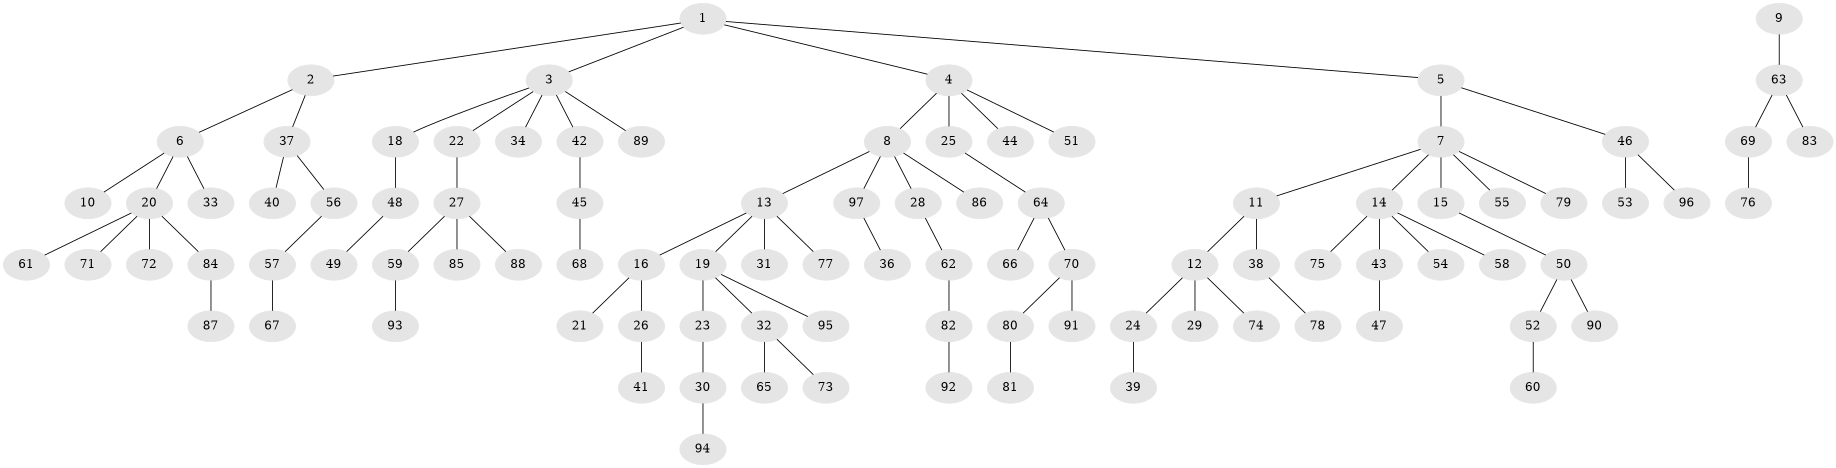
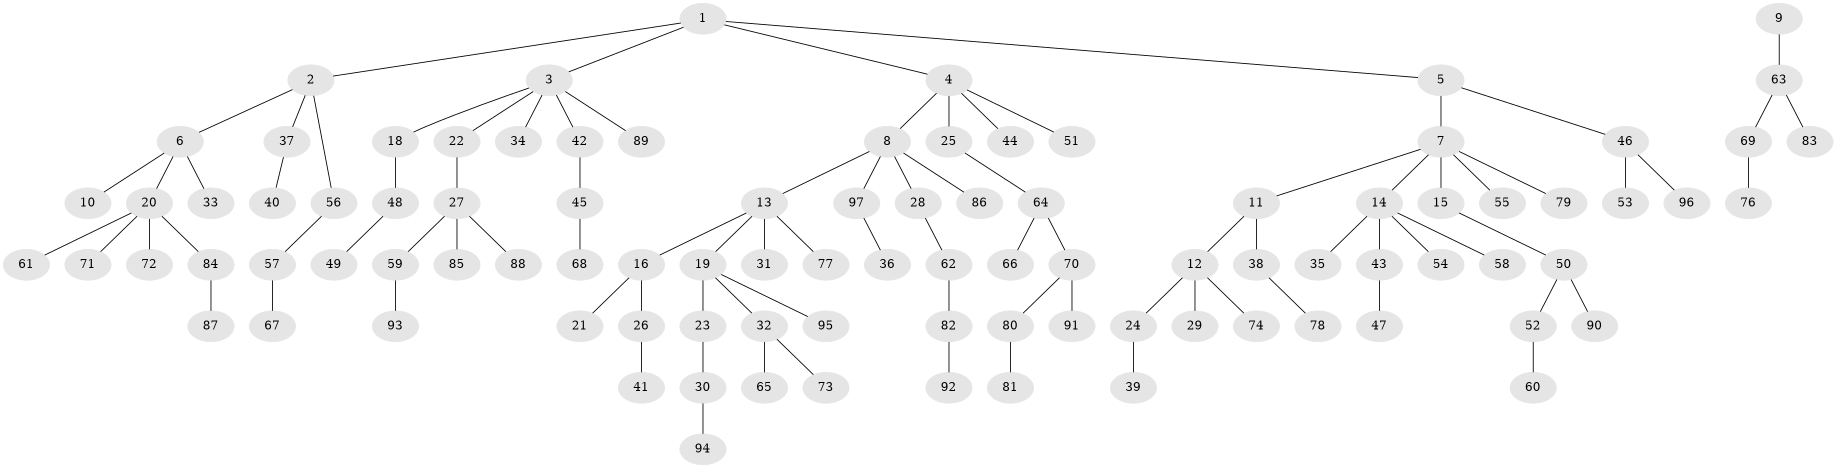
(310, 173) -> (322, 142)
(1318, 265) -> (1318, 265)
